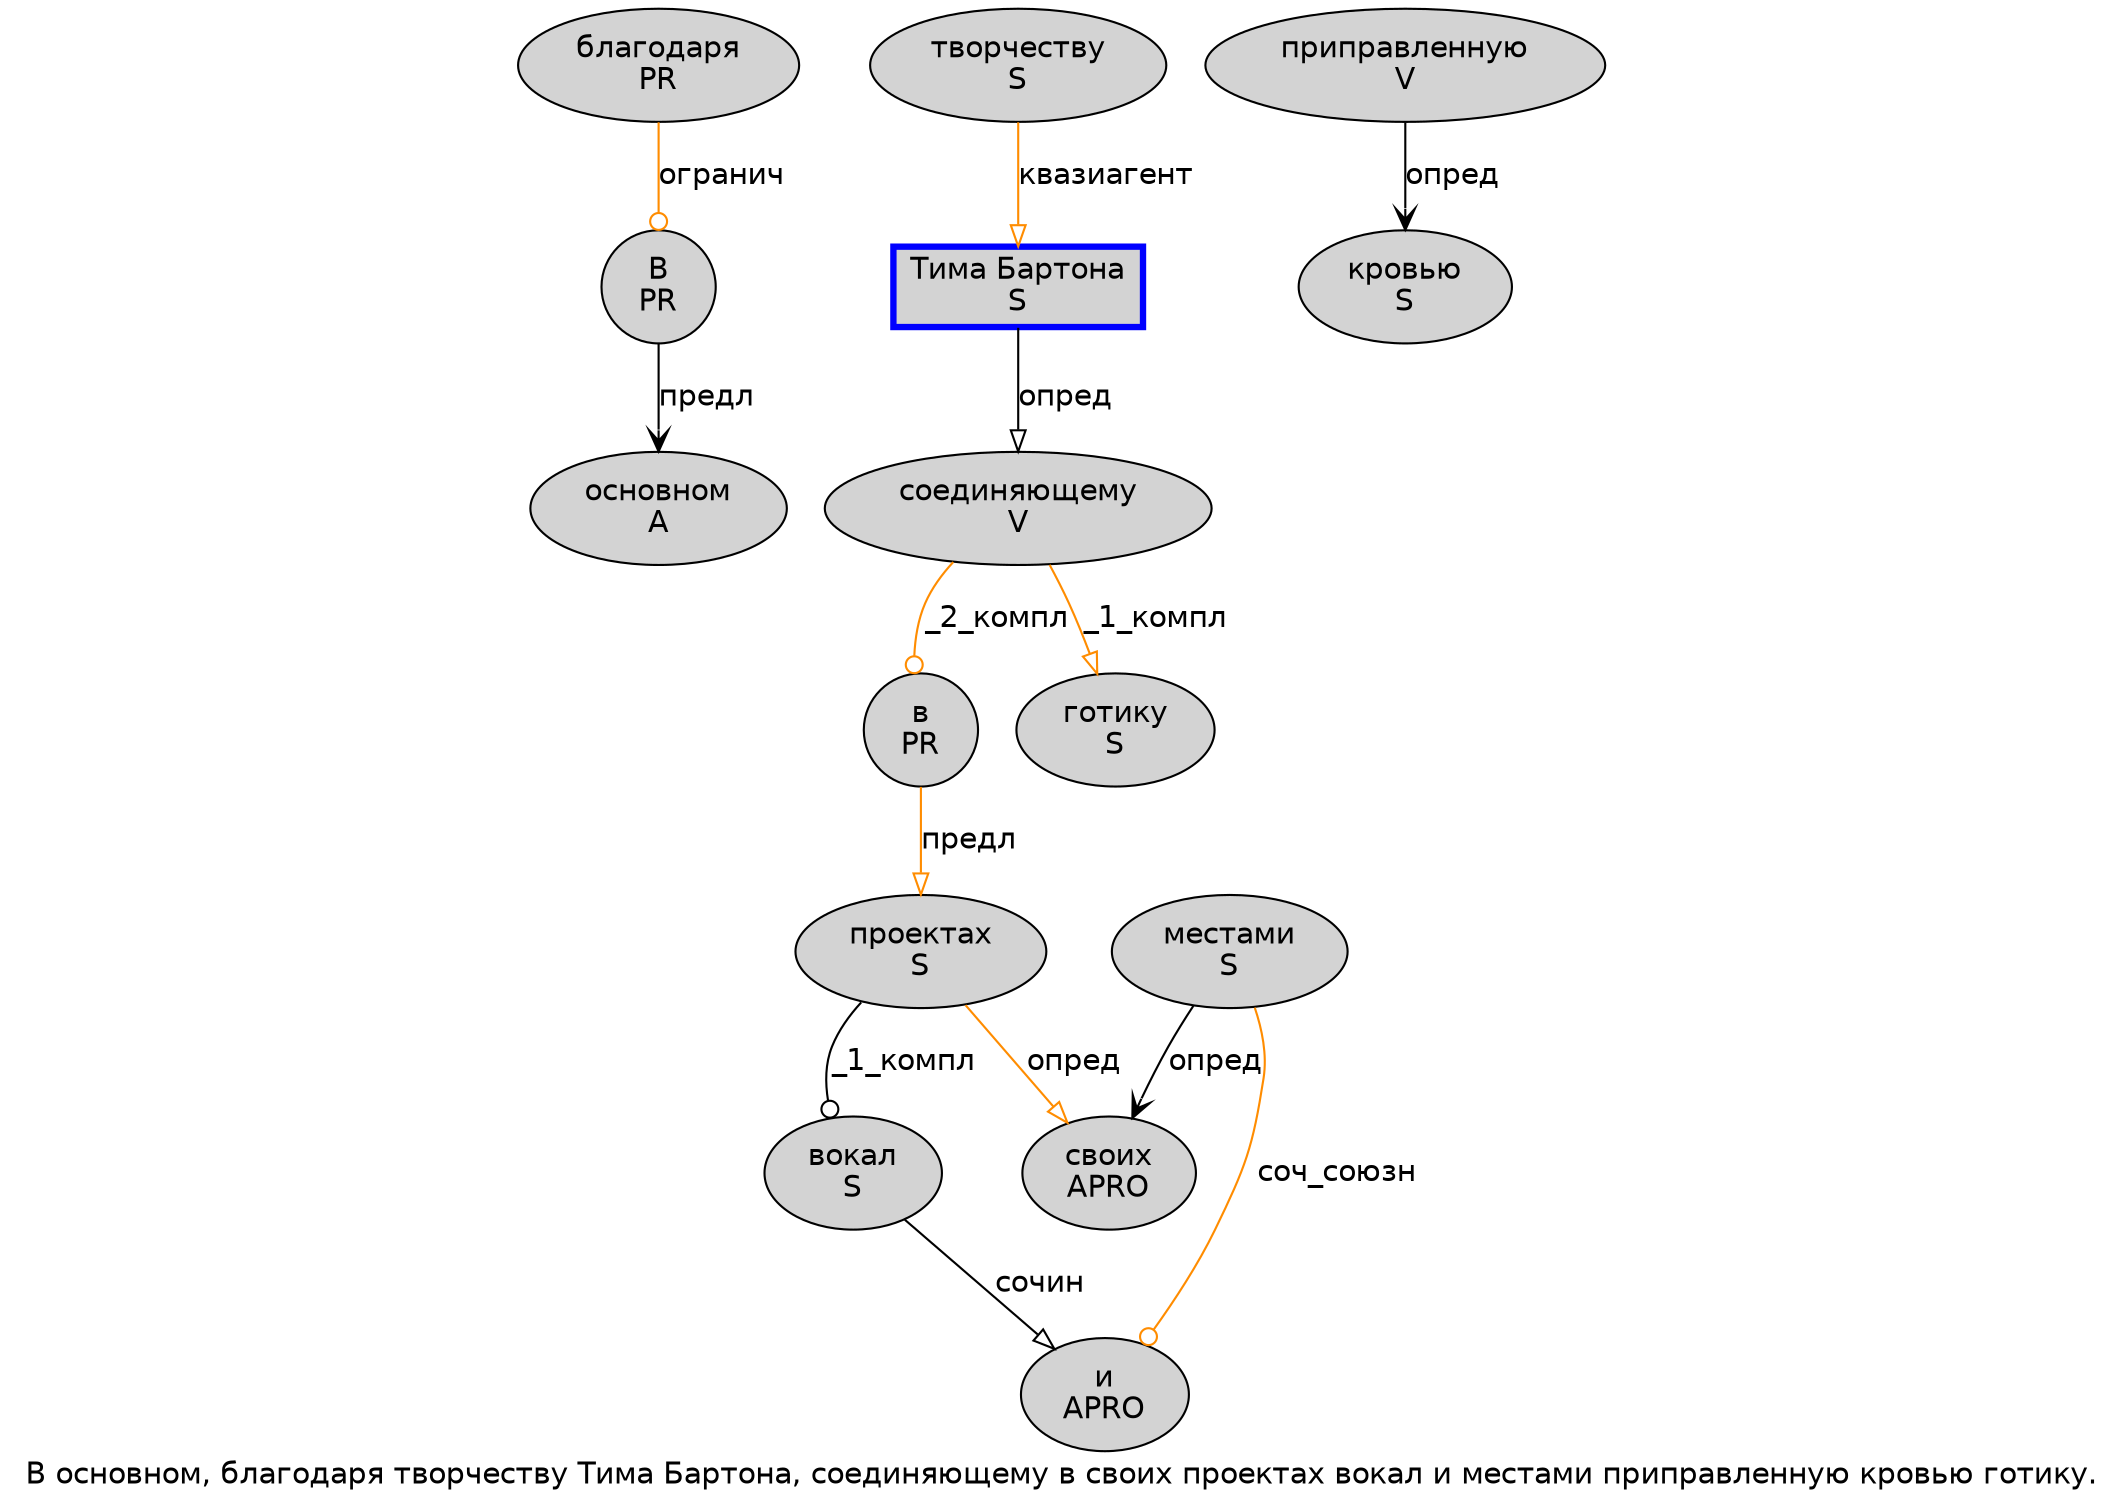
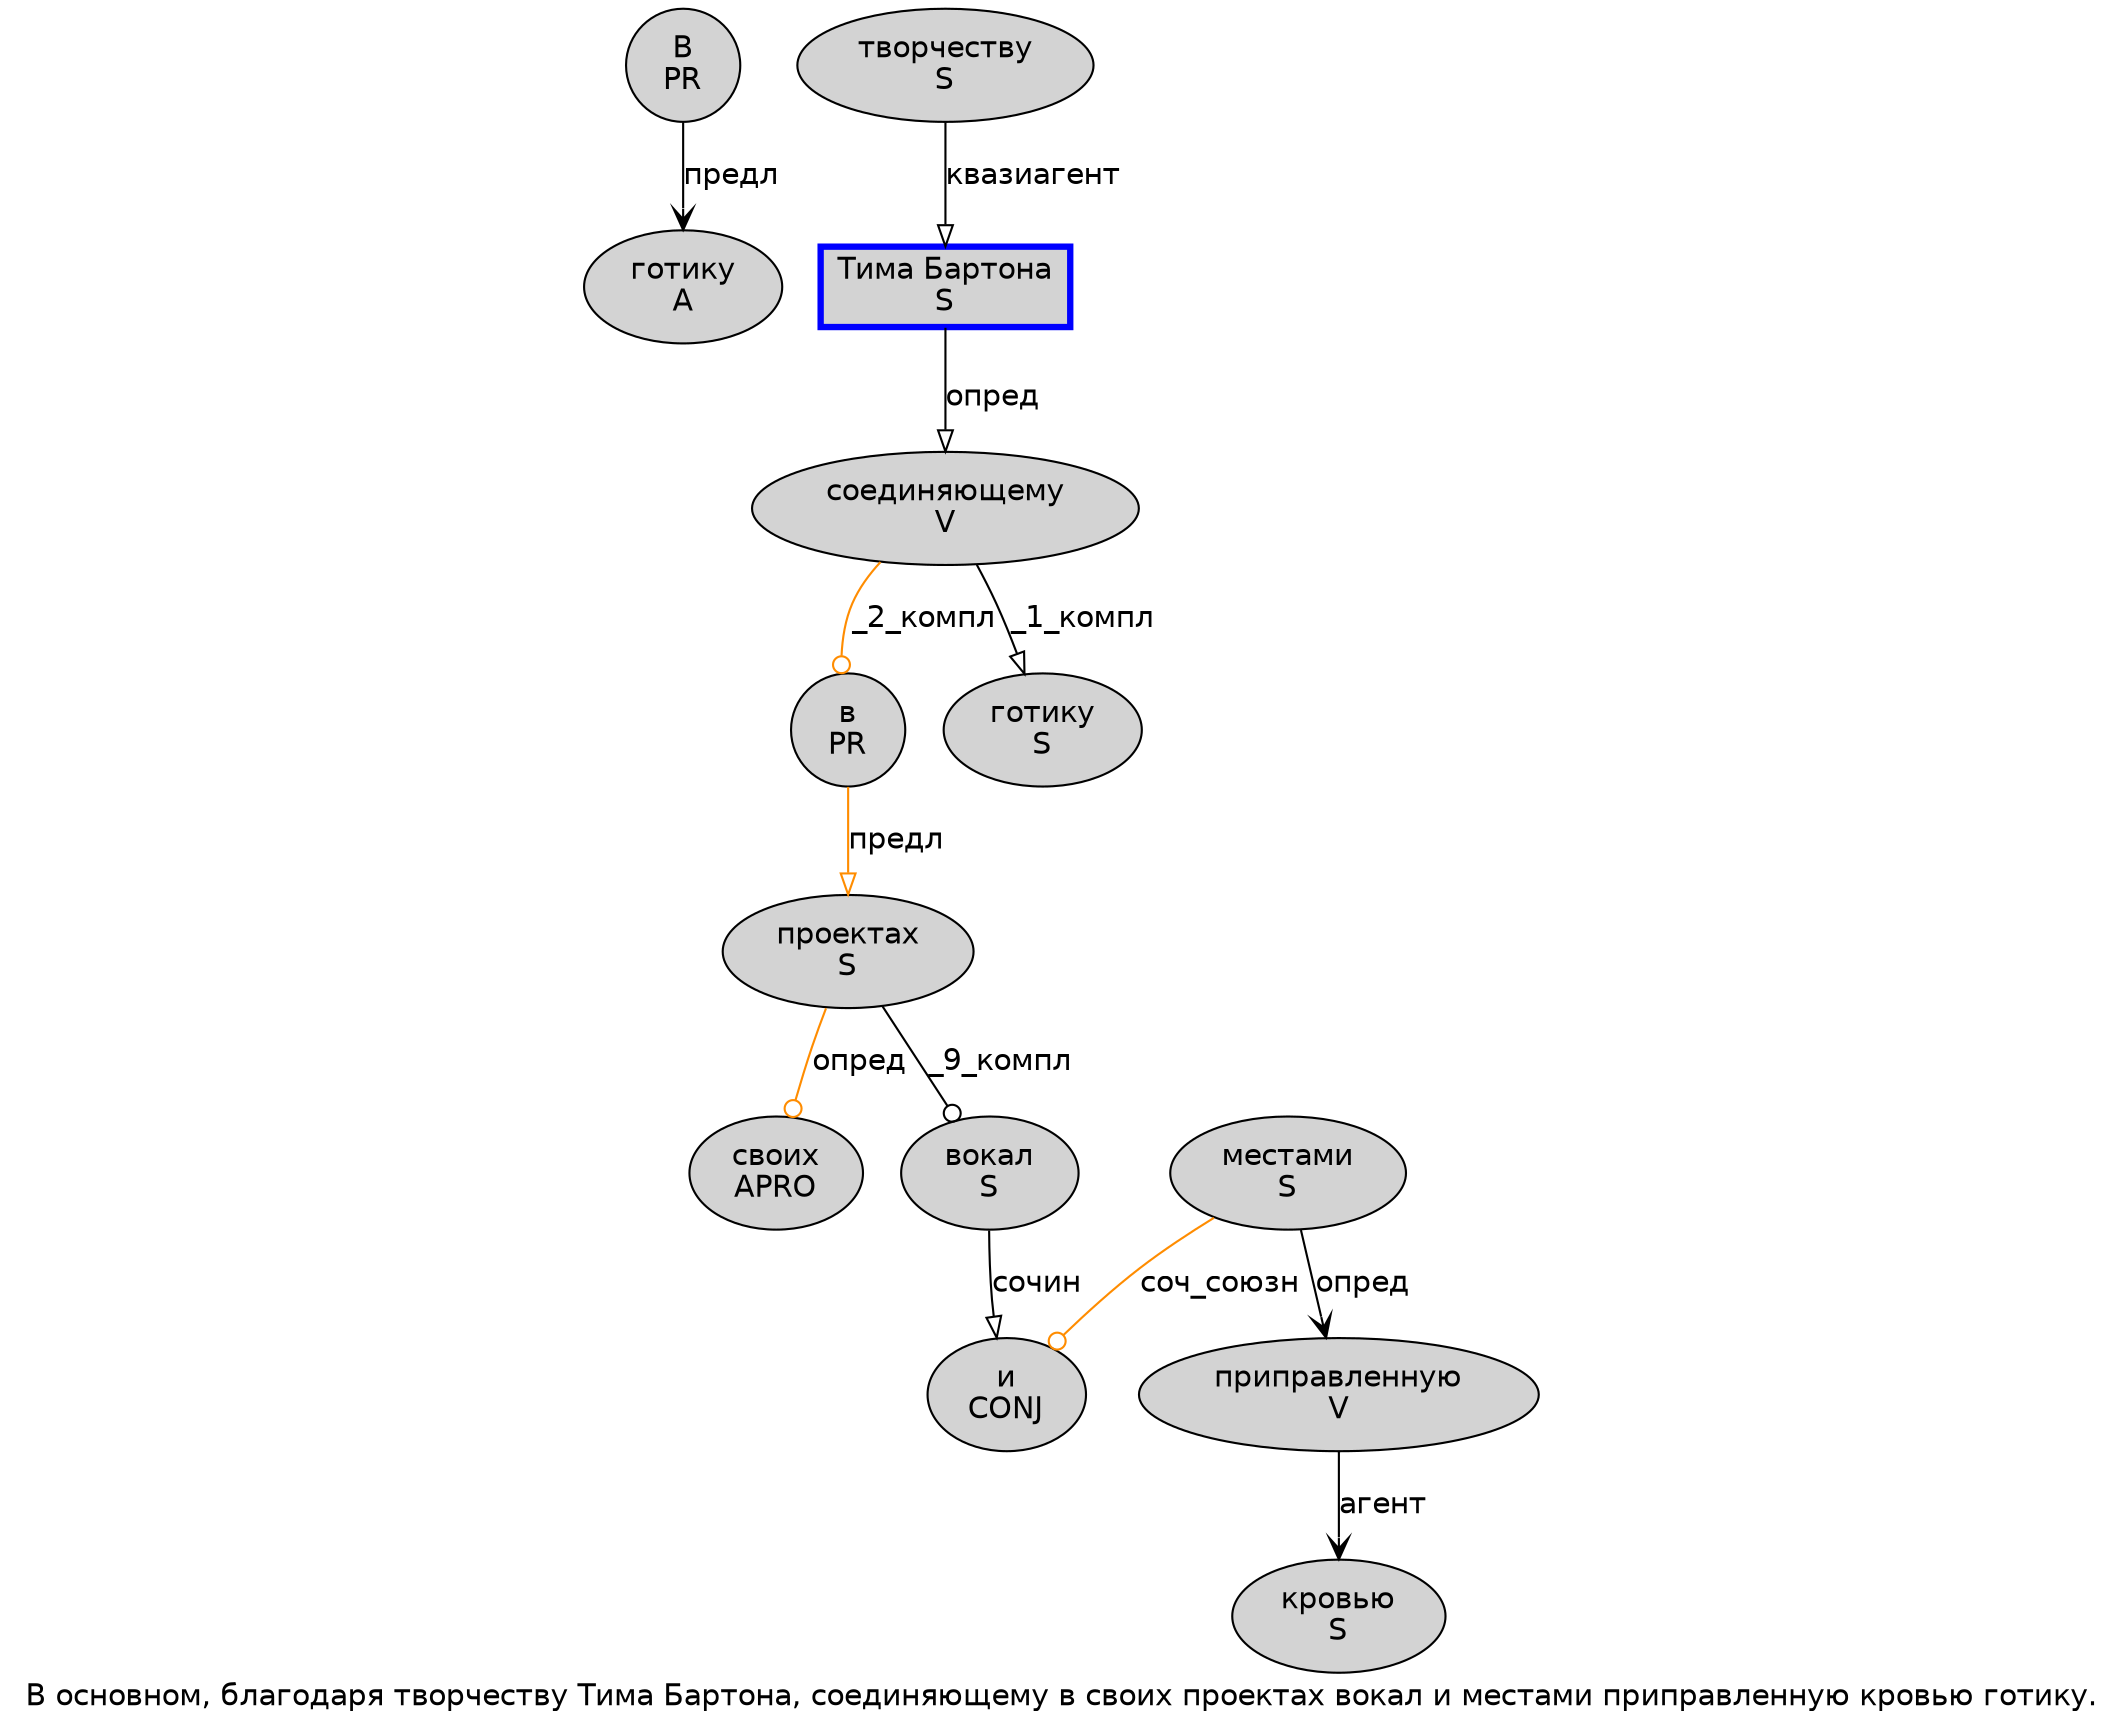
(659, 65) -> none
(1018, 173) -> (945, 173)
(1453, 176) -> (1383, 1505)
(659, 508) -> (683, 287)
(1071, 609) -> (999, 609)
(1166, 1051) -> (1311, 1273)
(1009, 1056) -> (810, 1054)
(904, 1062) -> (1000, 1062)
(1105, 1395) -> (1007, 1395)
